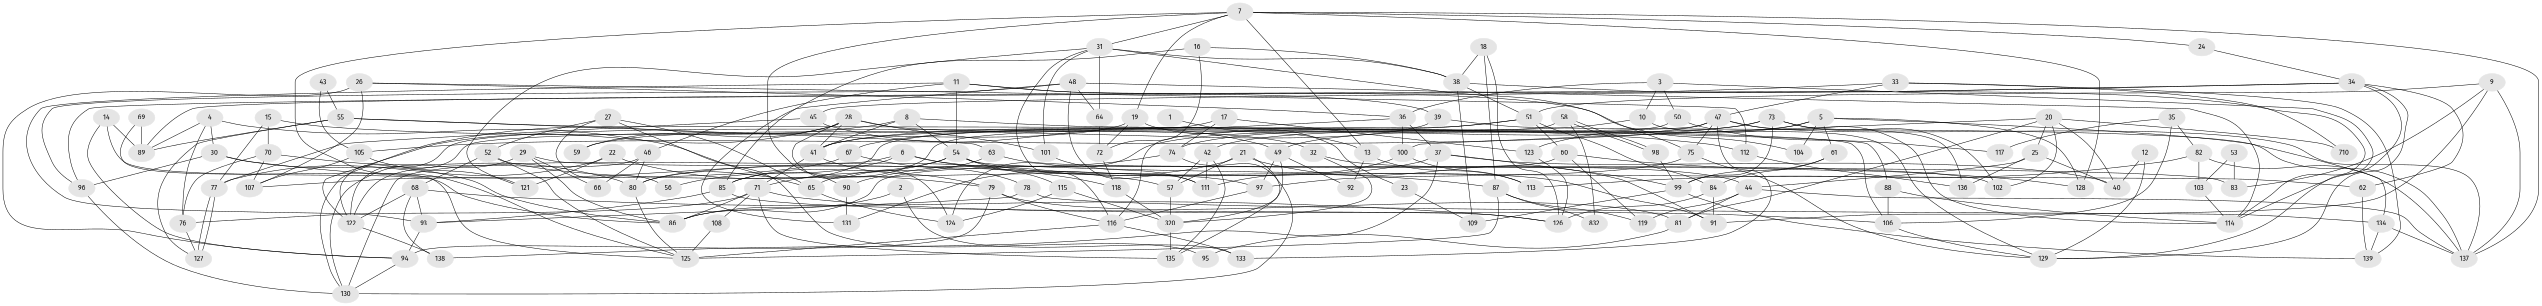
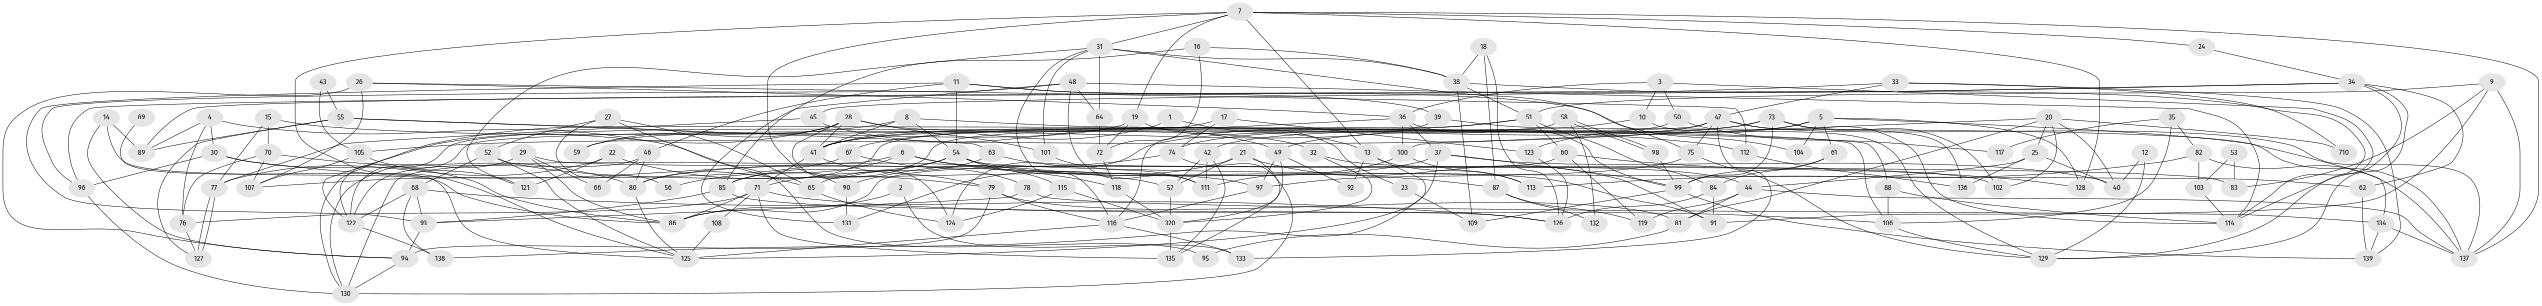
(142, 135) -> none
none -> (1051, 139)
none -> (1578, 142)
(1594, 224) -> (1594, 224)
(1114, 250) -> (1038, 251)
